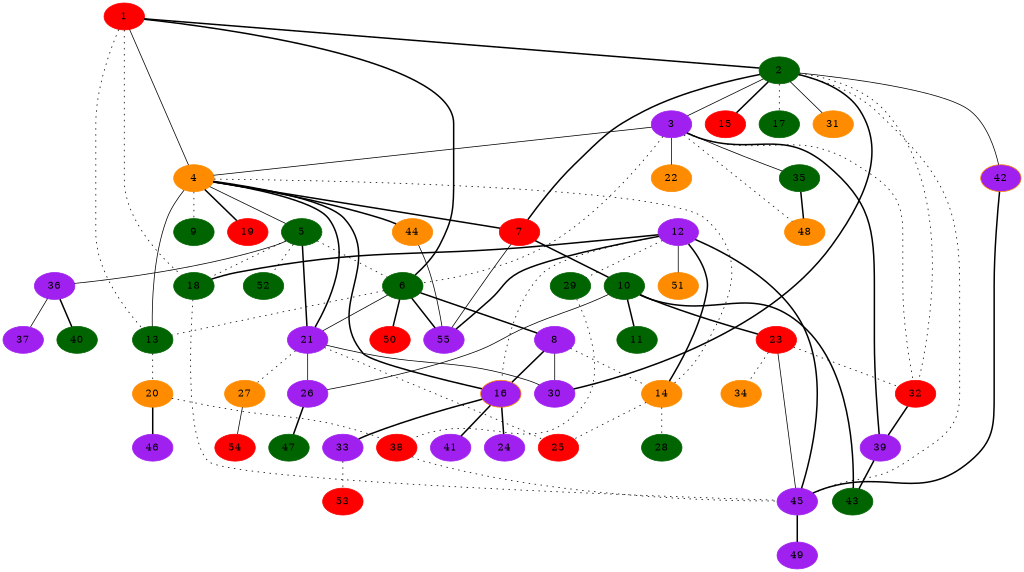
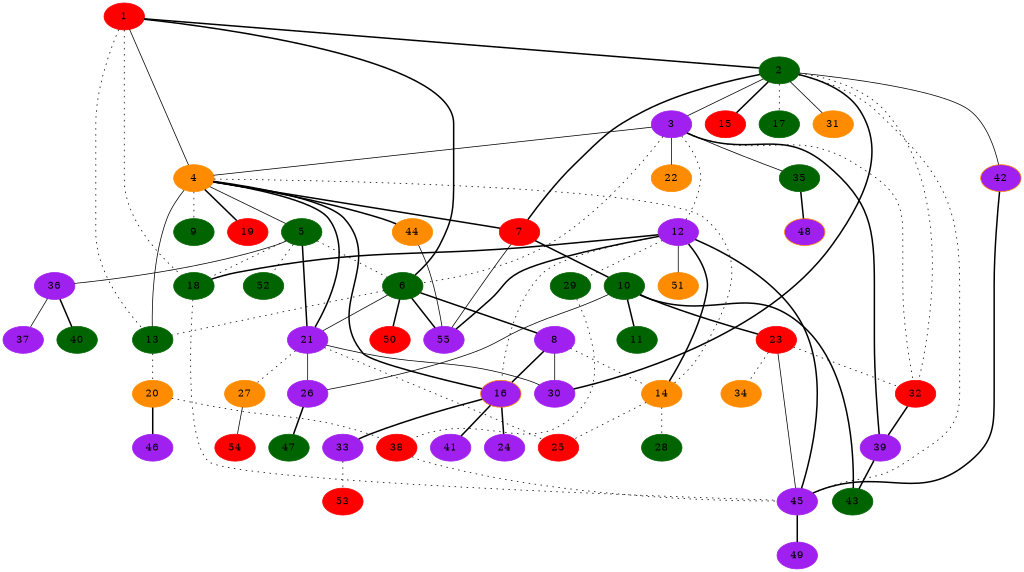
(738, 178) -> (701, 177)
(805, 232) -> (805, 232)
